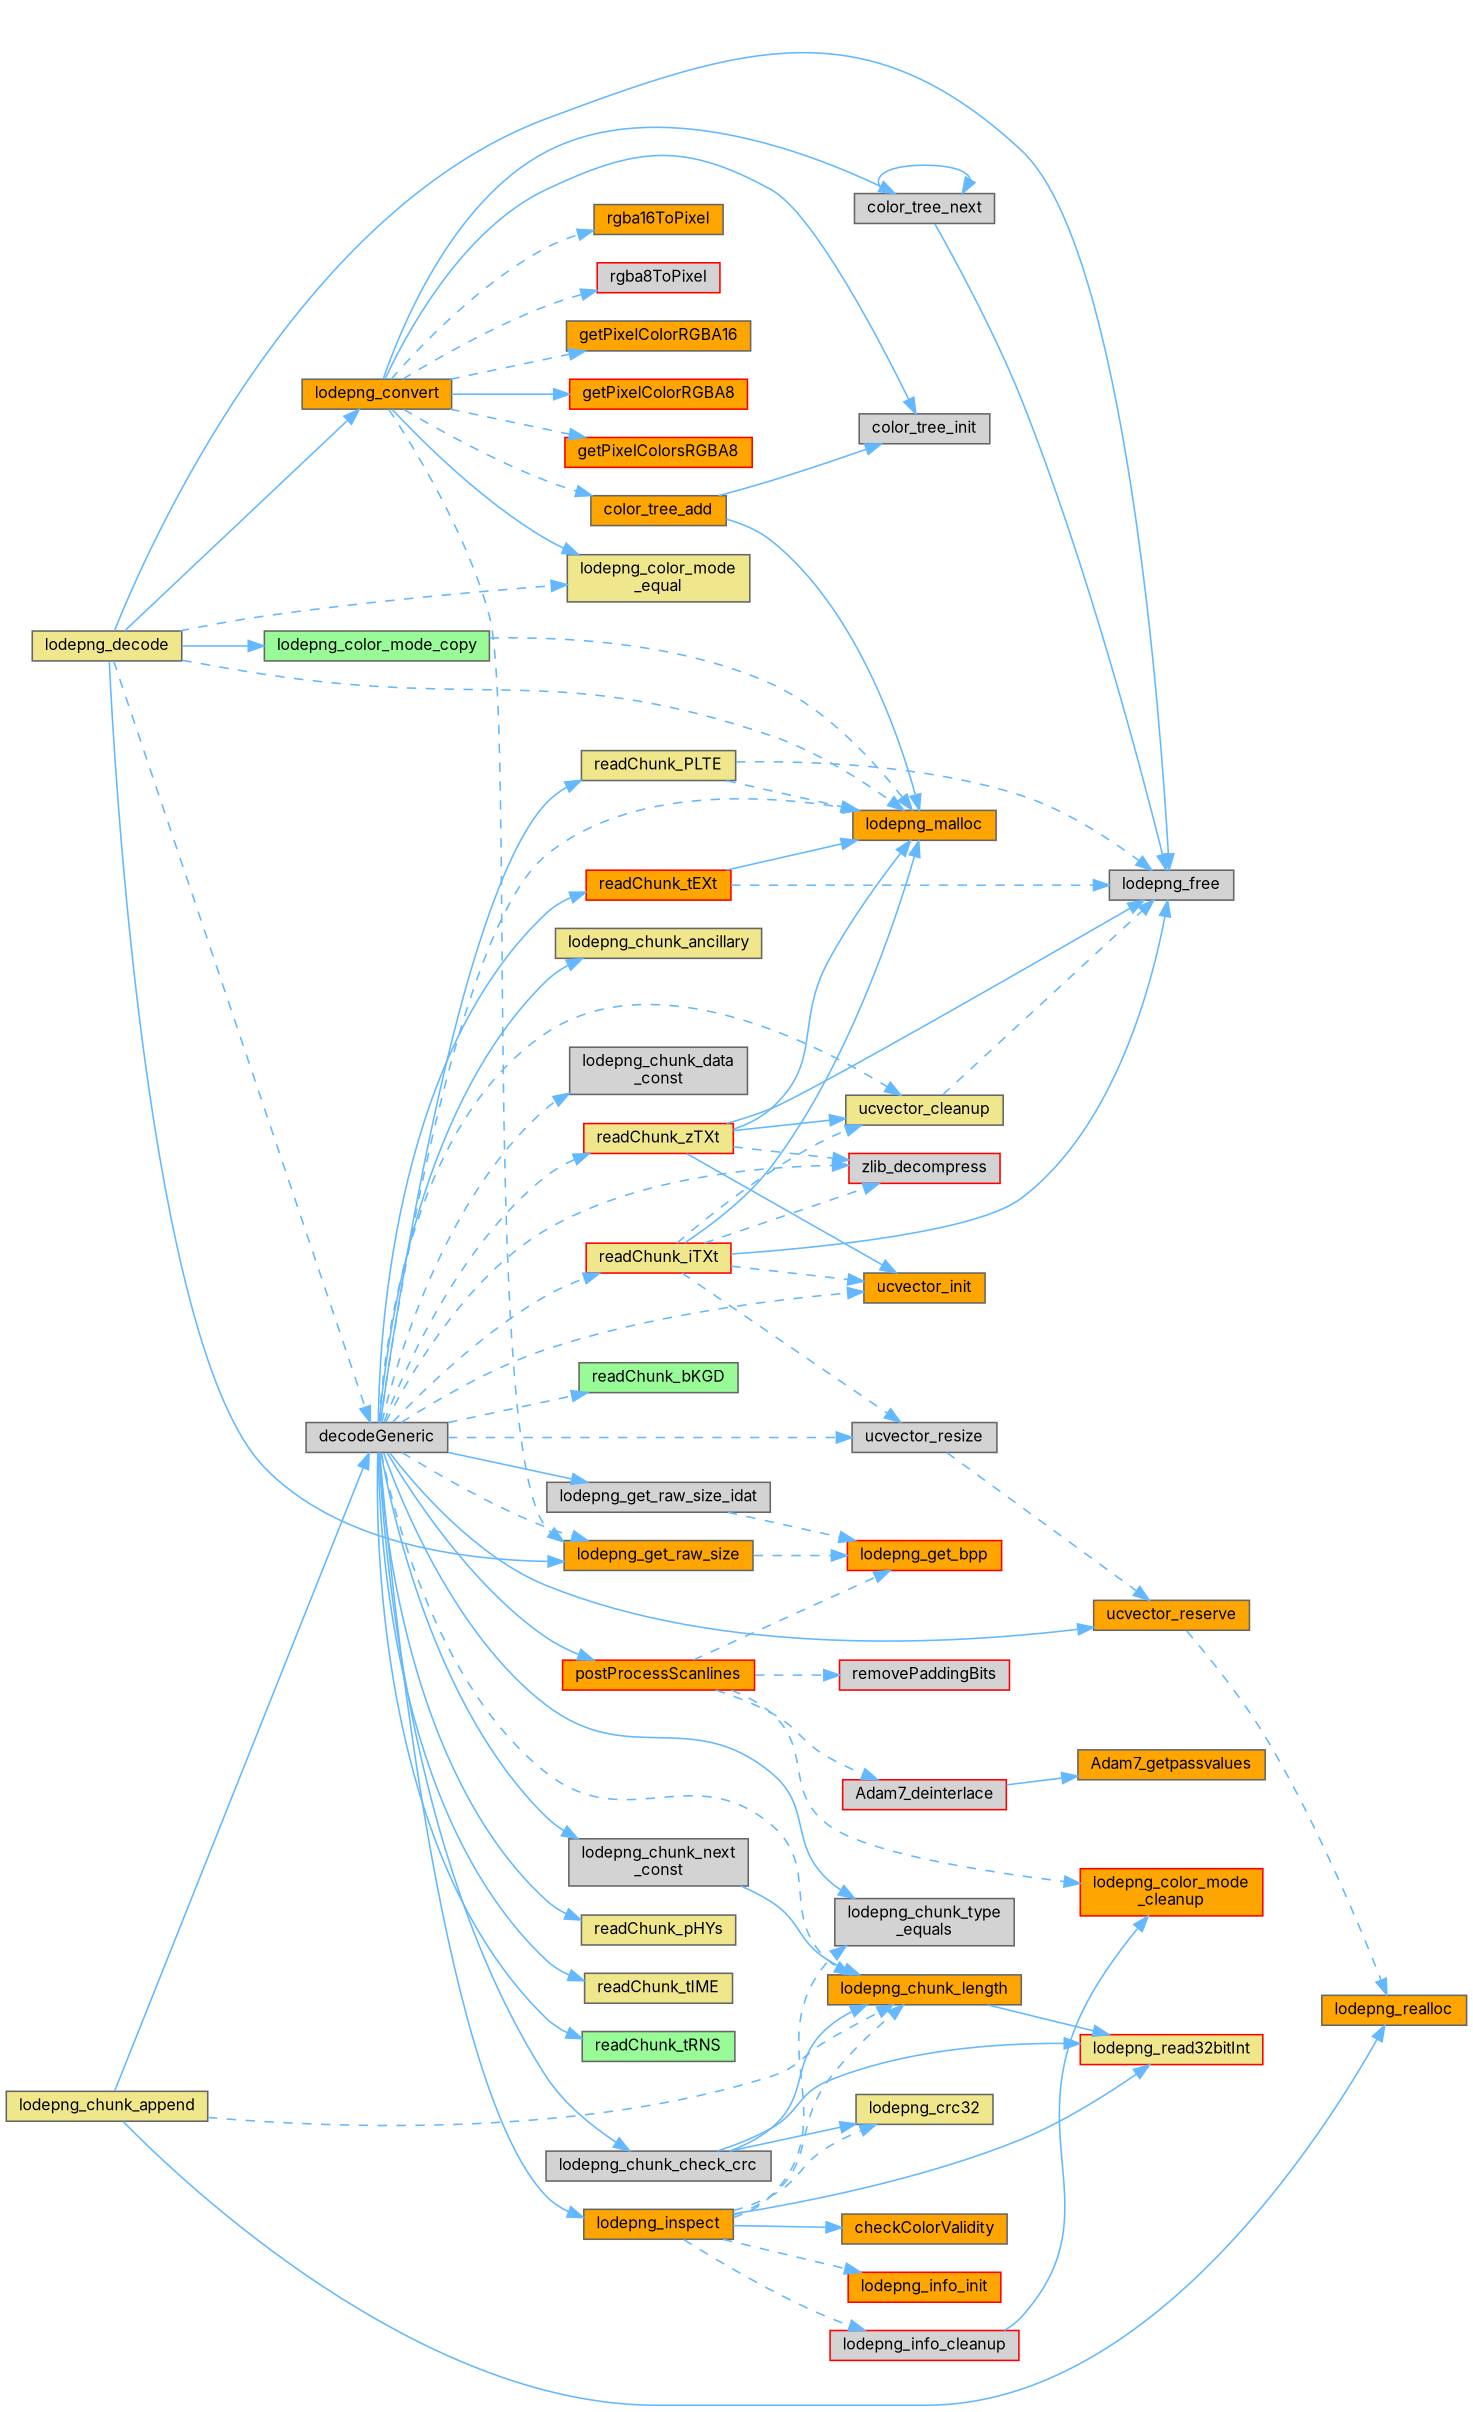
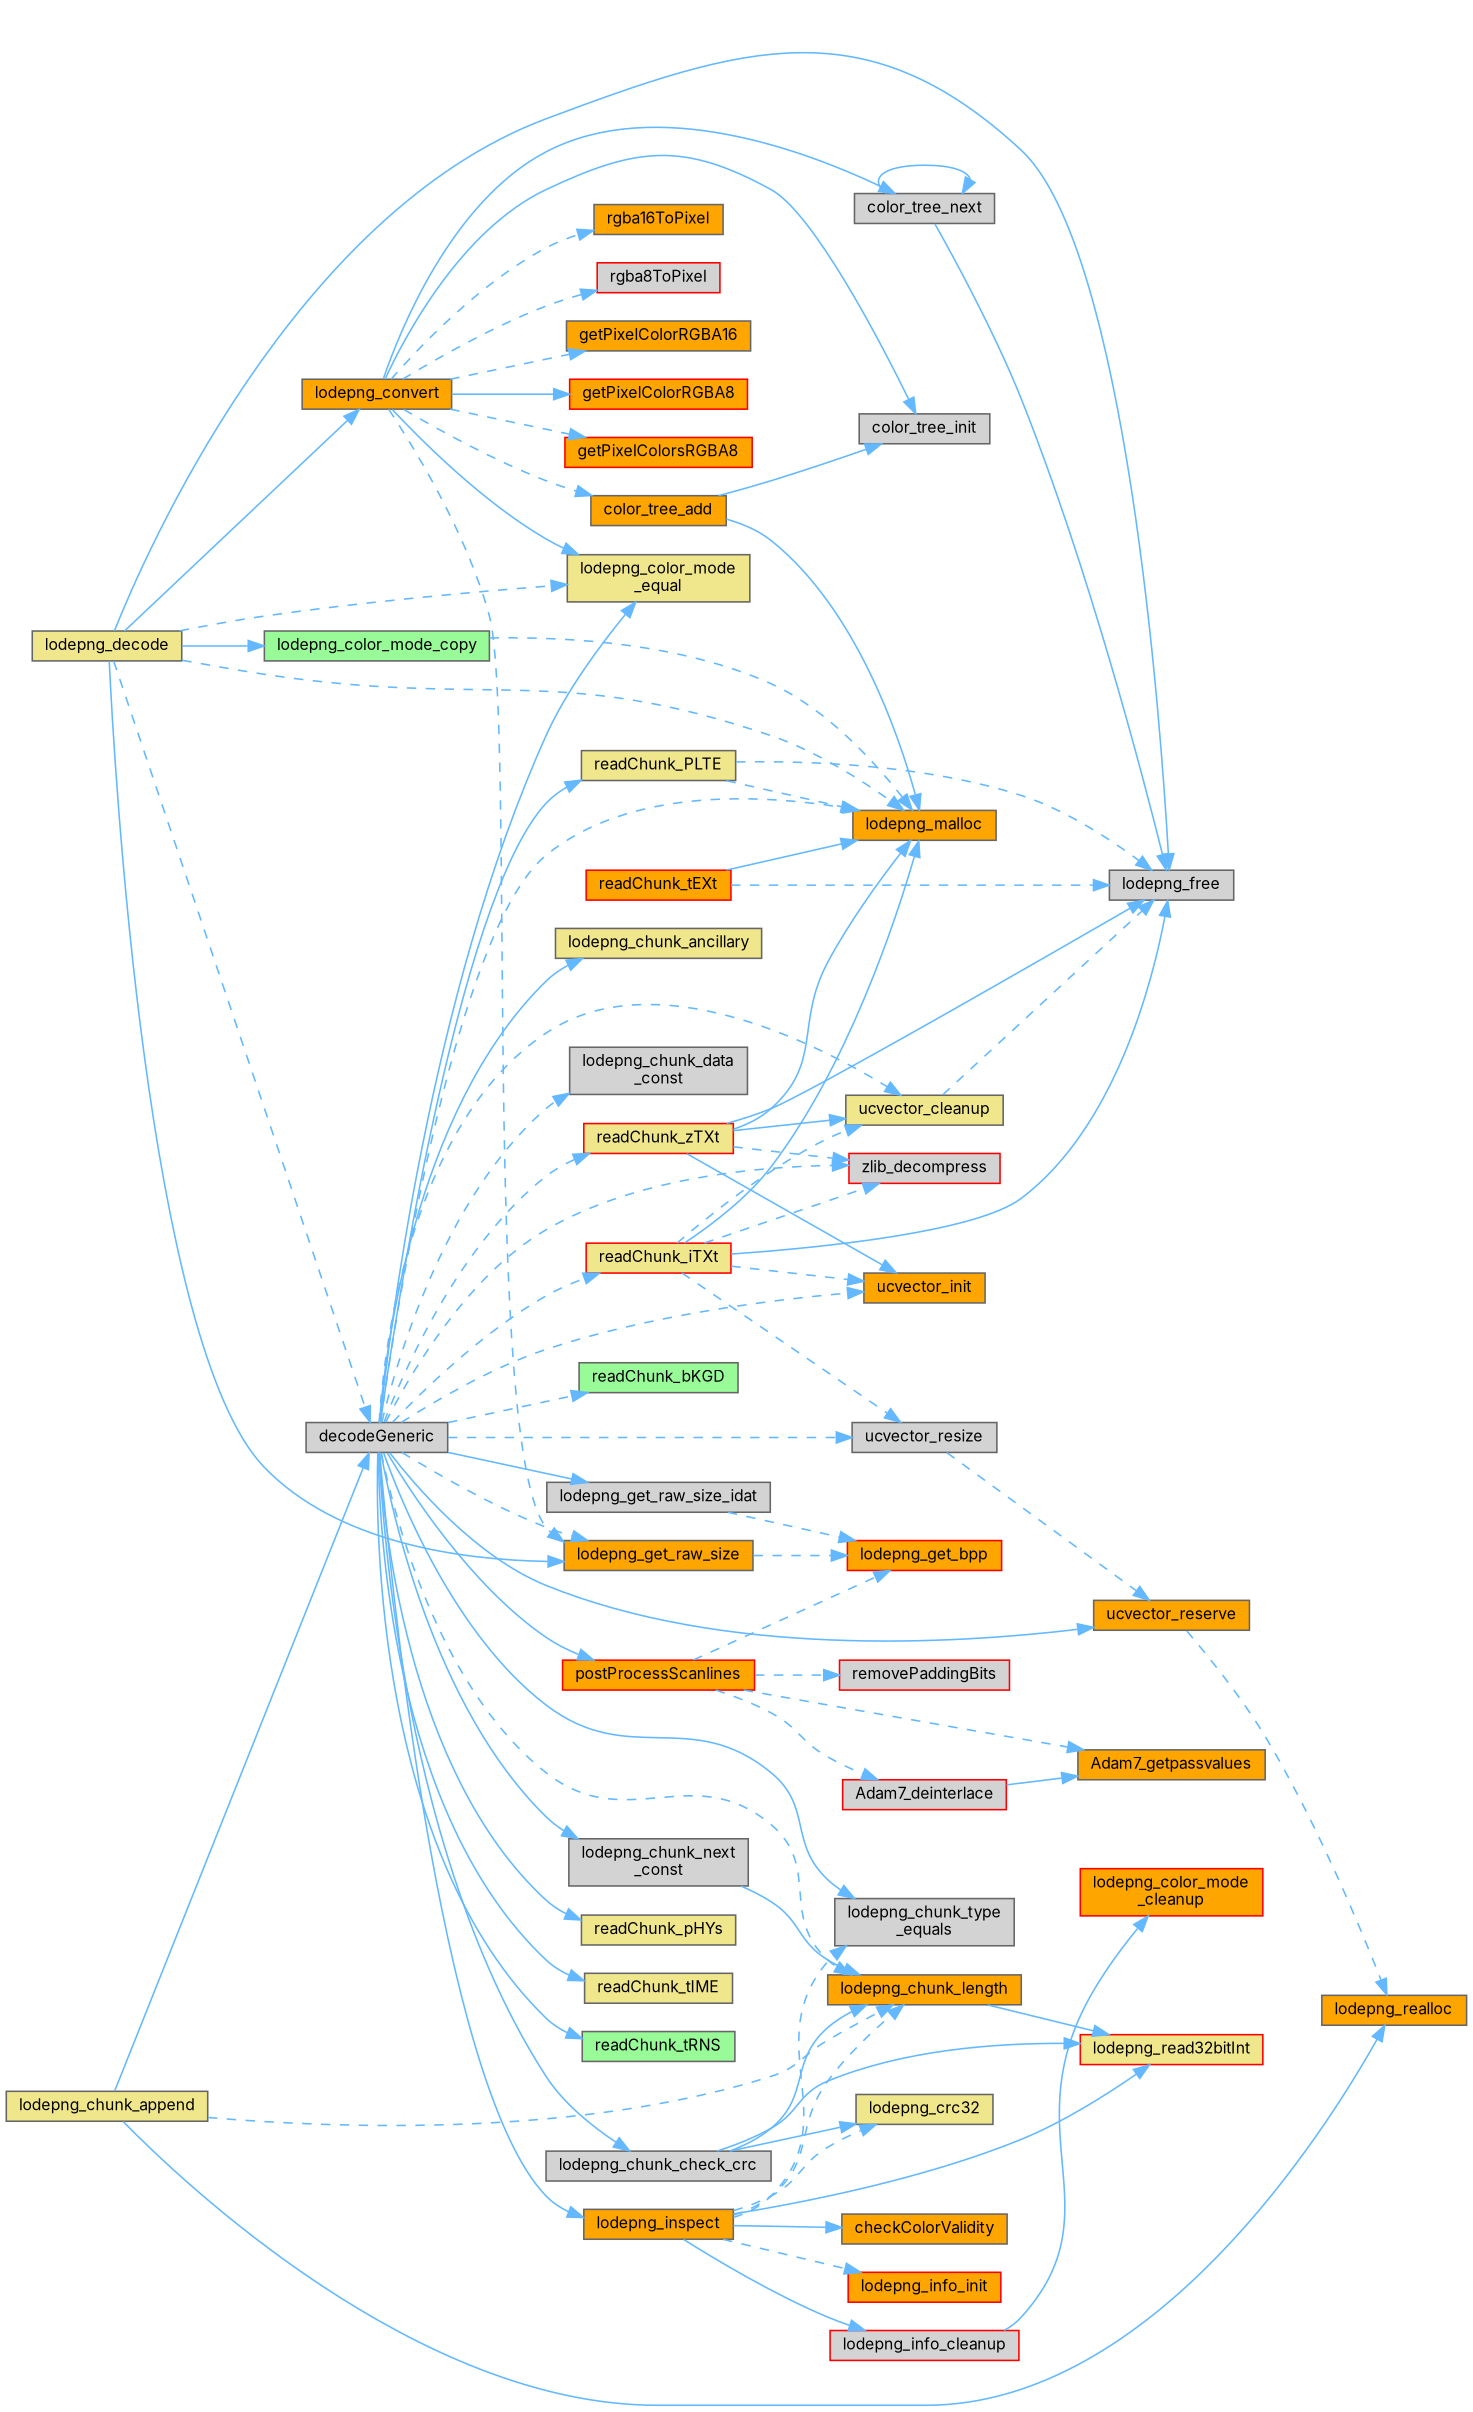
(420, 1137) -> (485, 900)
(859, 1840) -> (906, 1719)
(765, 2287) -> (765, 2287)
